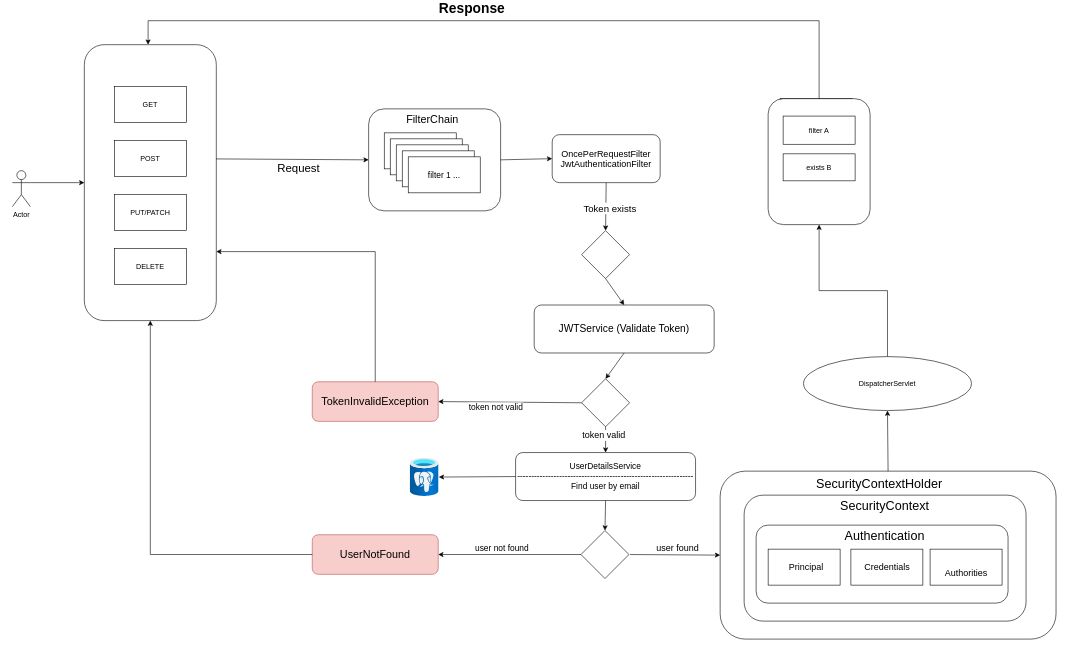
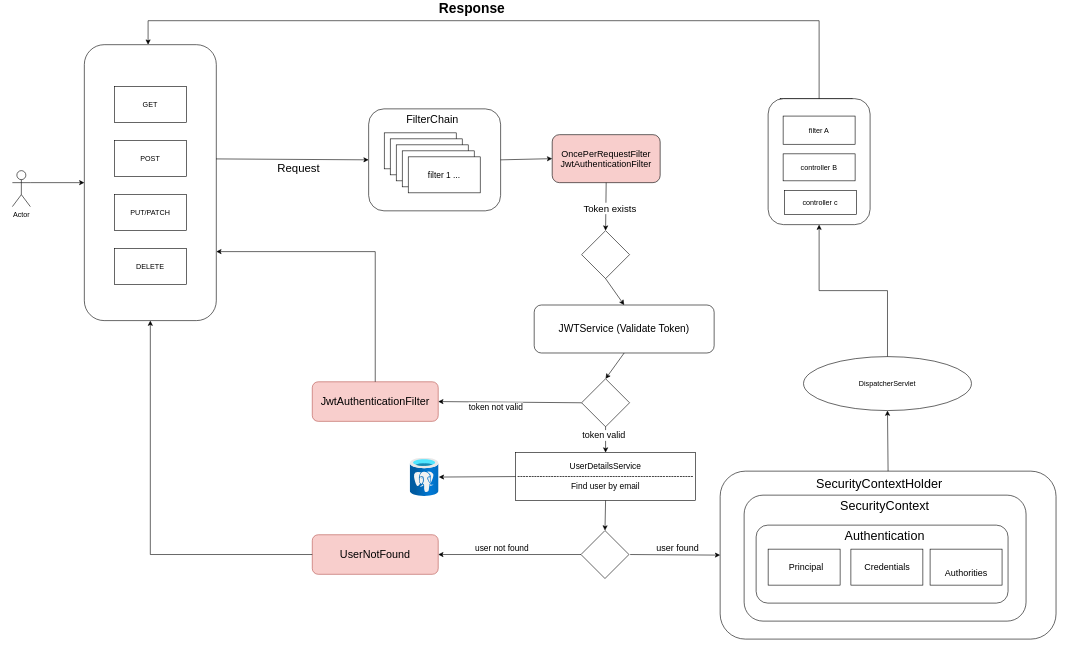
(606, 159) -> (606, 159)
(819, 168) -> (819, 168)
none -> (821, 203)
(375, 402) -> (375, 402)
(606, 477) -> (606, 477)
